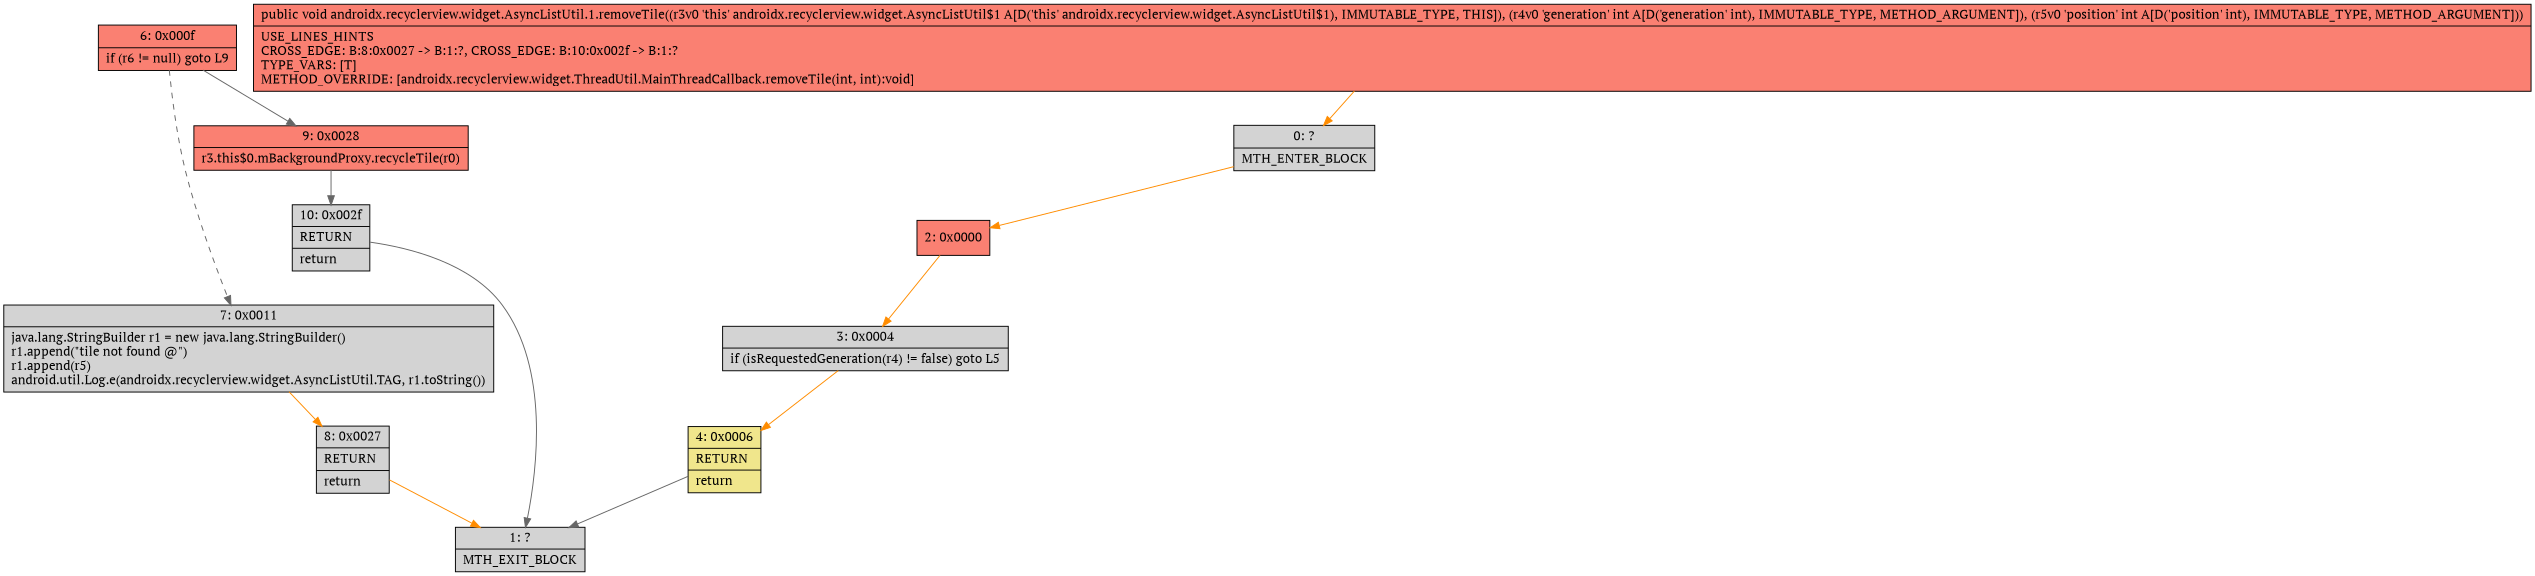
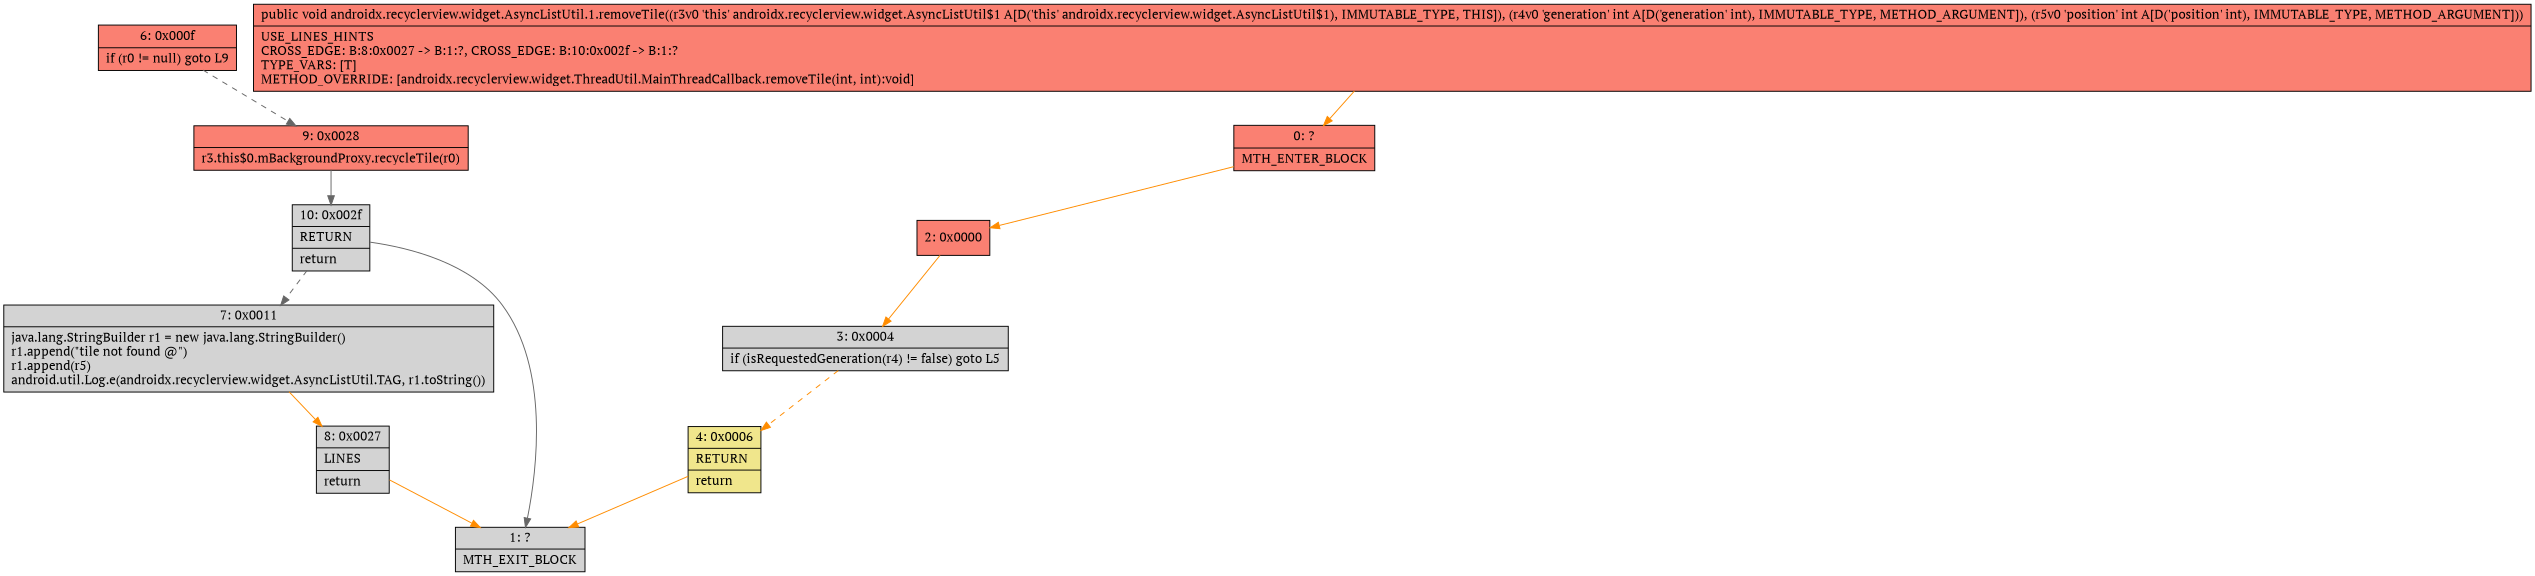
(167, 59) -> (167, 59)
(245, 96) -> (245, 96)
(1304, 148) -> (1304, 148)
(189, 186) -> (297, 284)
(803, 398) -> (803, 398)
(350, 459) -> (343, 459)
(633, 500) -> (633, 500)
